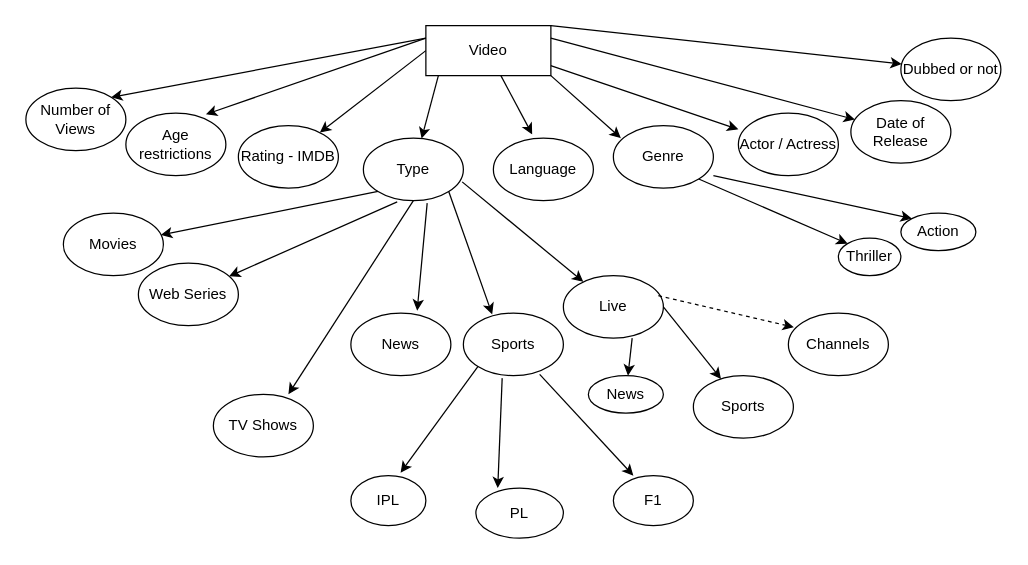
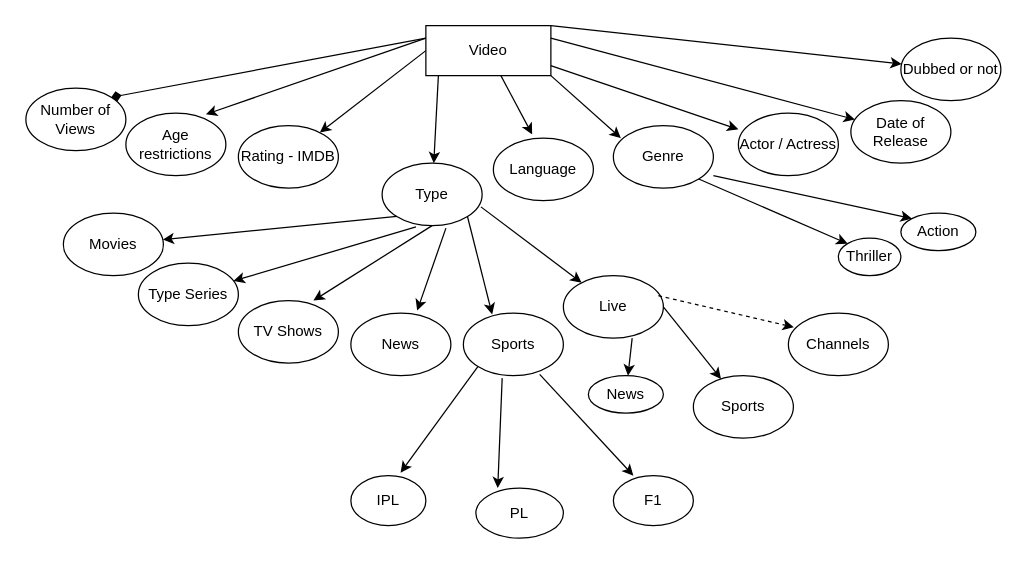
(121, 95) -> (121, 95)
(413, 169) -> (432, 194)
(188, 294) -> (188, 294)
(263, 426) -> (288, 332)
